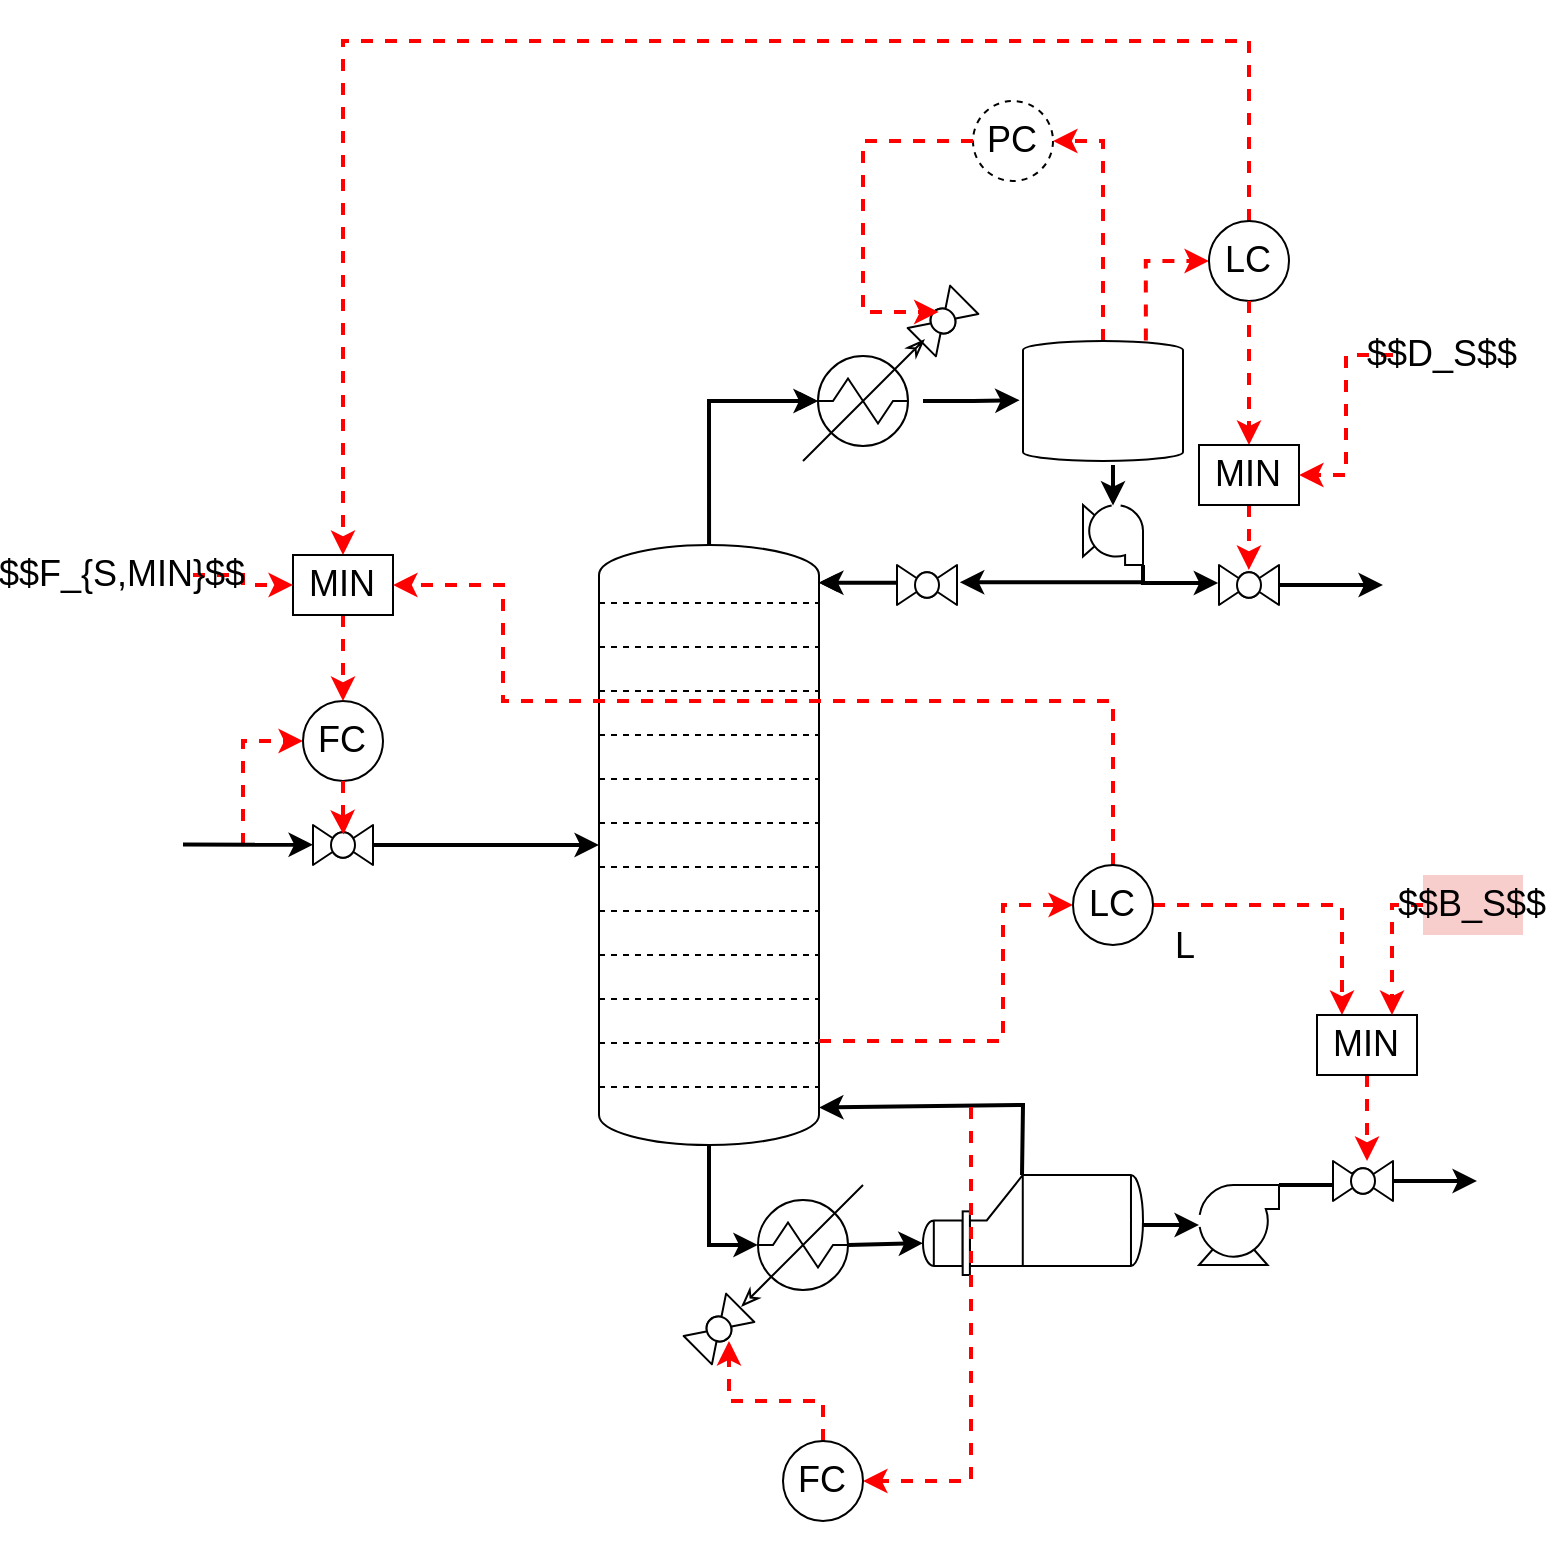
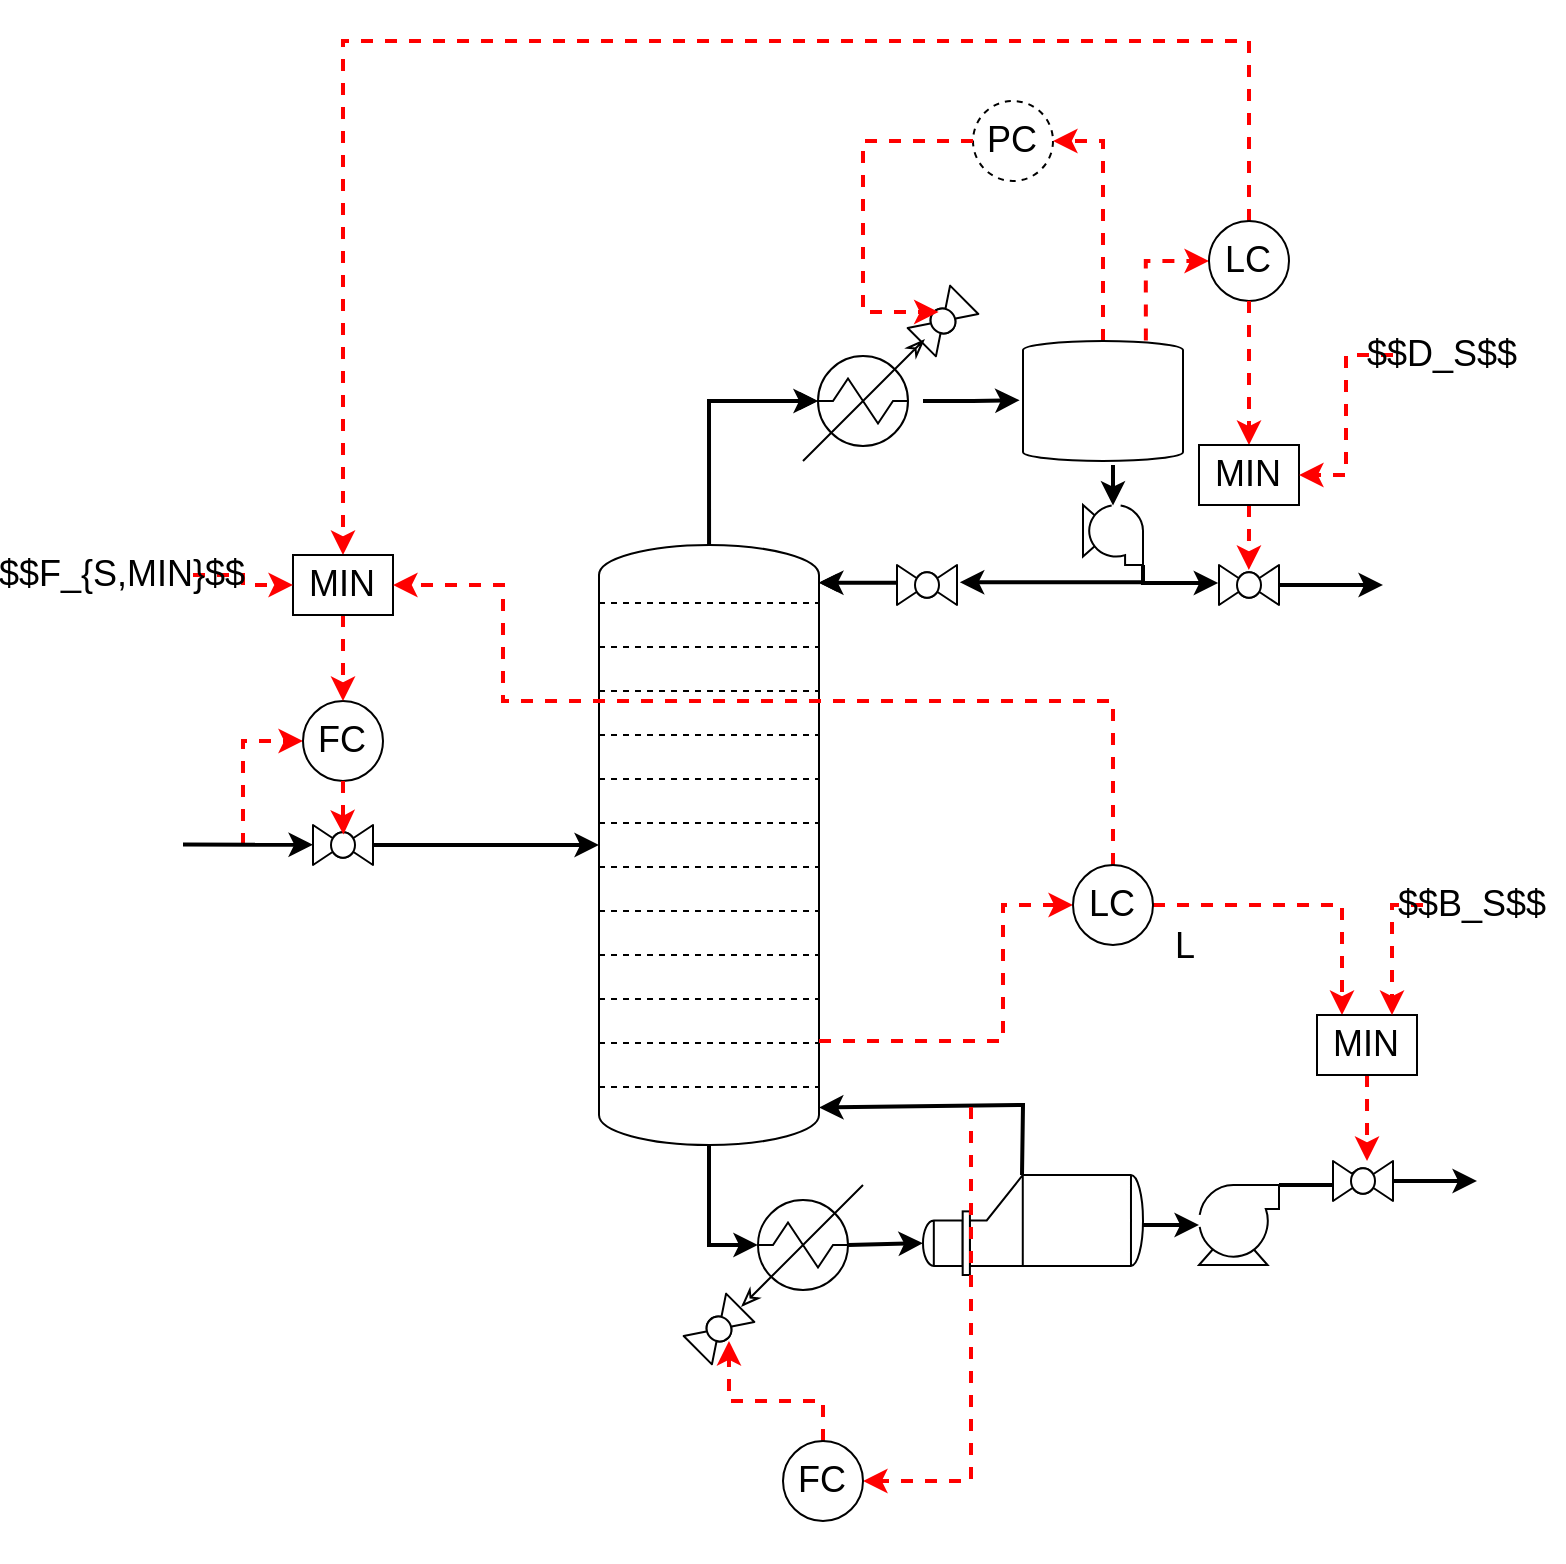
(1473, 905) -> (1473, 905)
